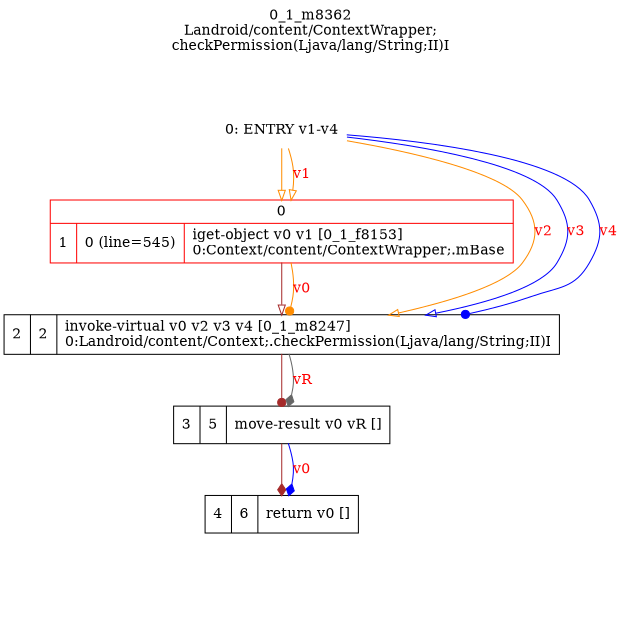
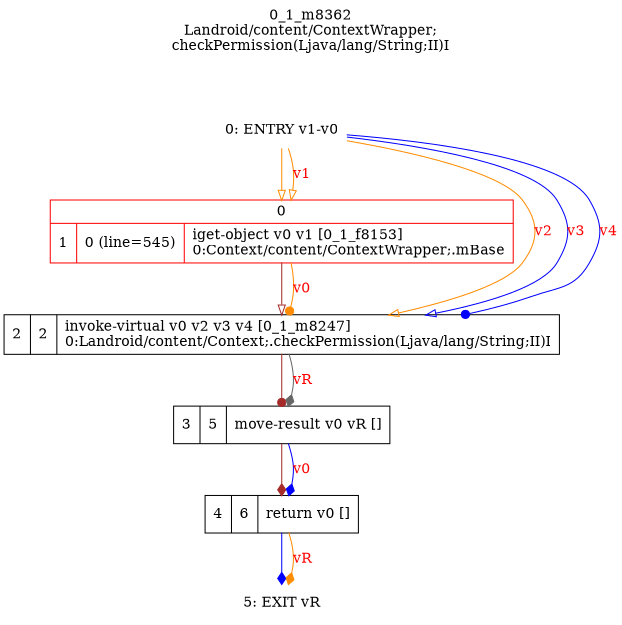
(282, 130) -> (282, 130)
none -> (282, 603)
